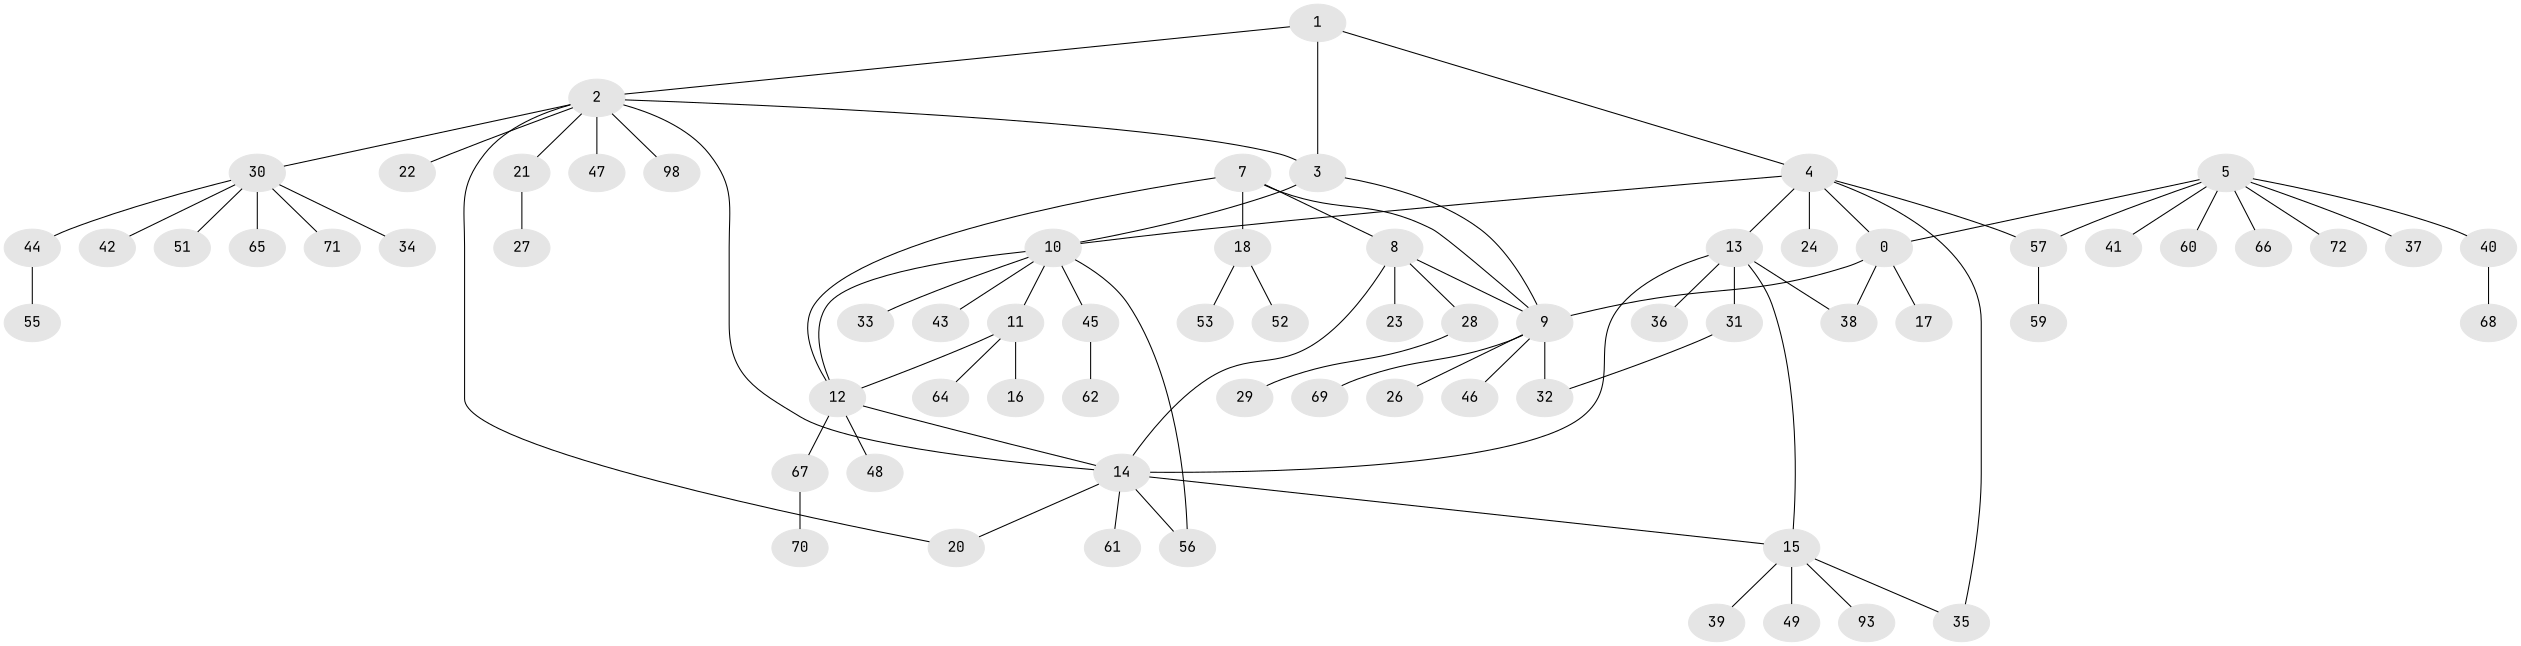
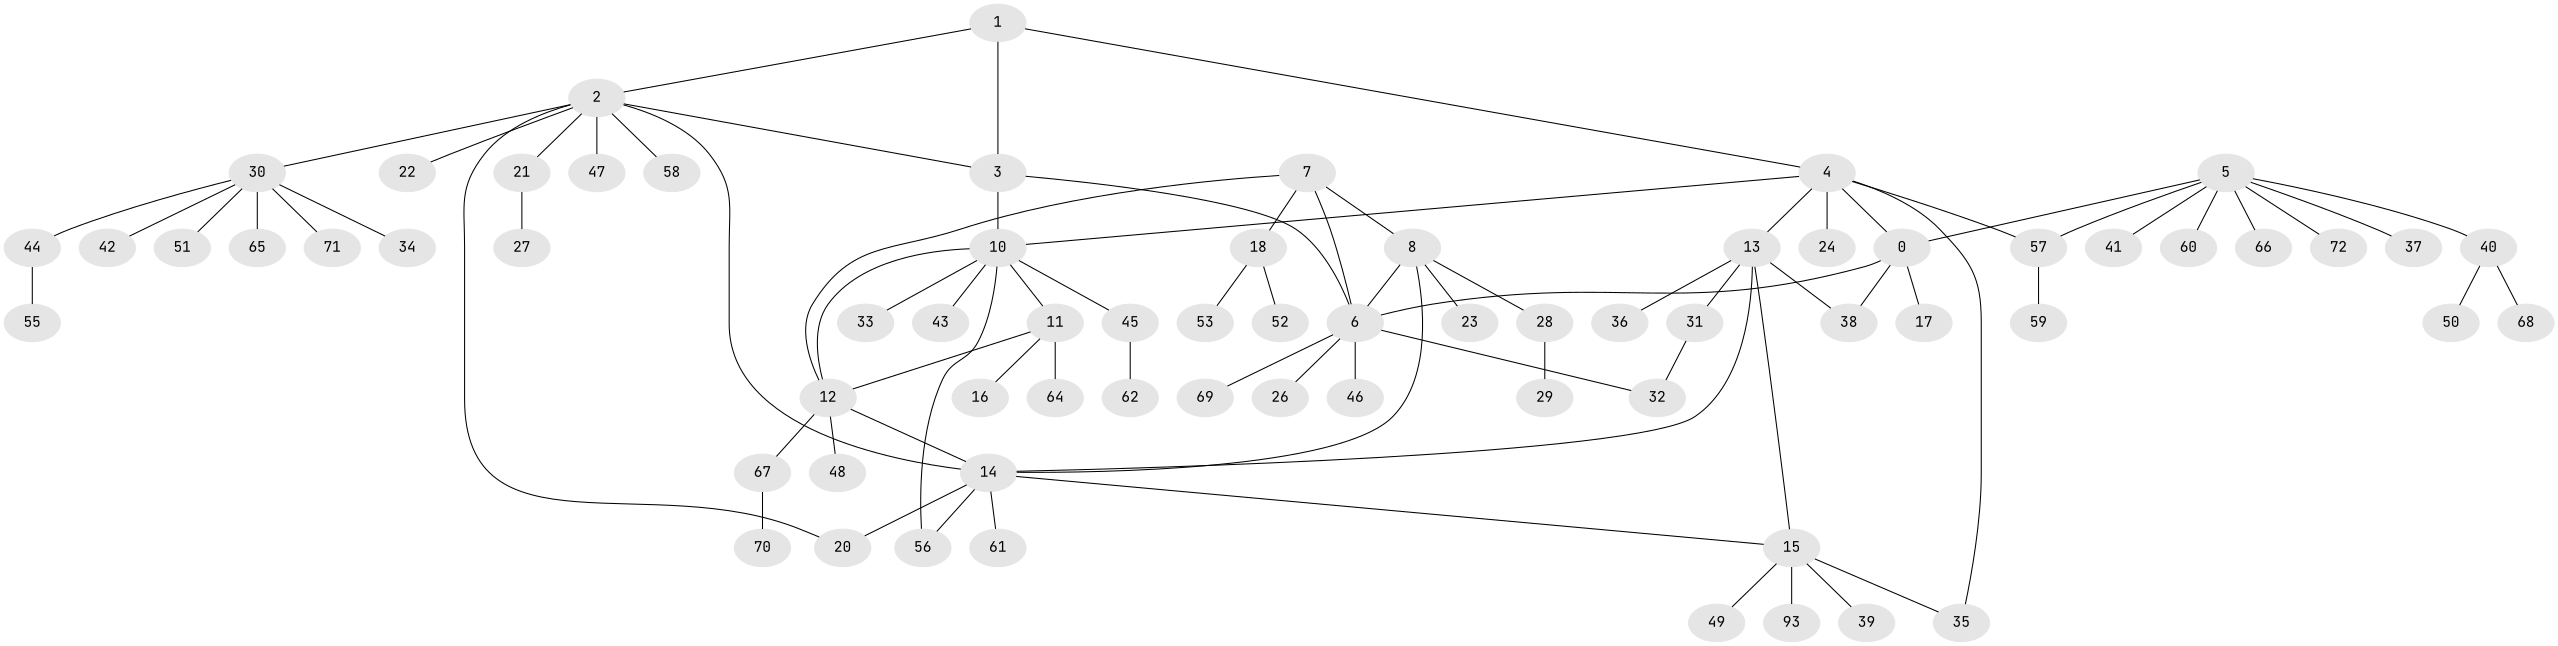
(672, 173) -> (672, 173)
(1545, 323) -> (1355, 323)
none -> (2451, 323)
